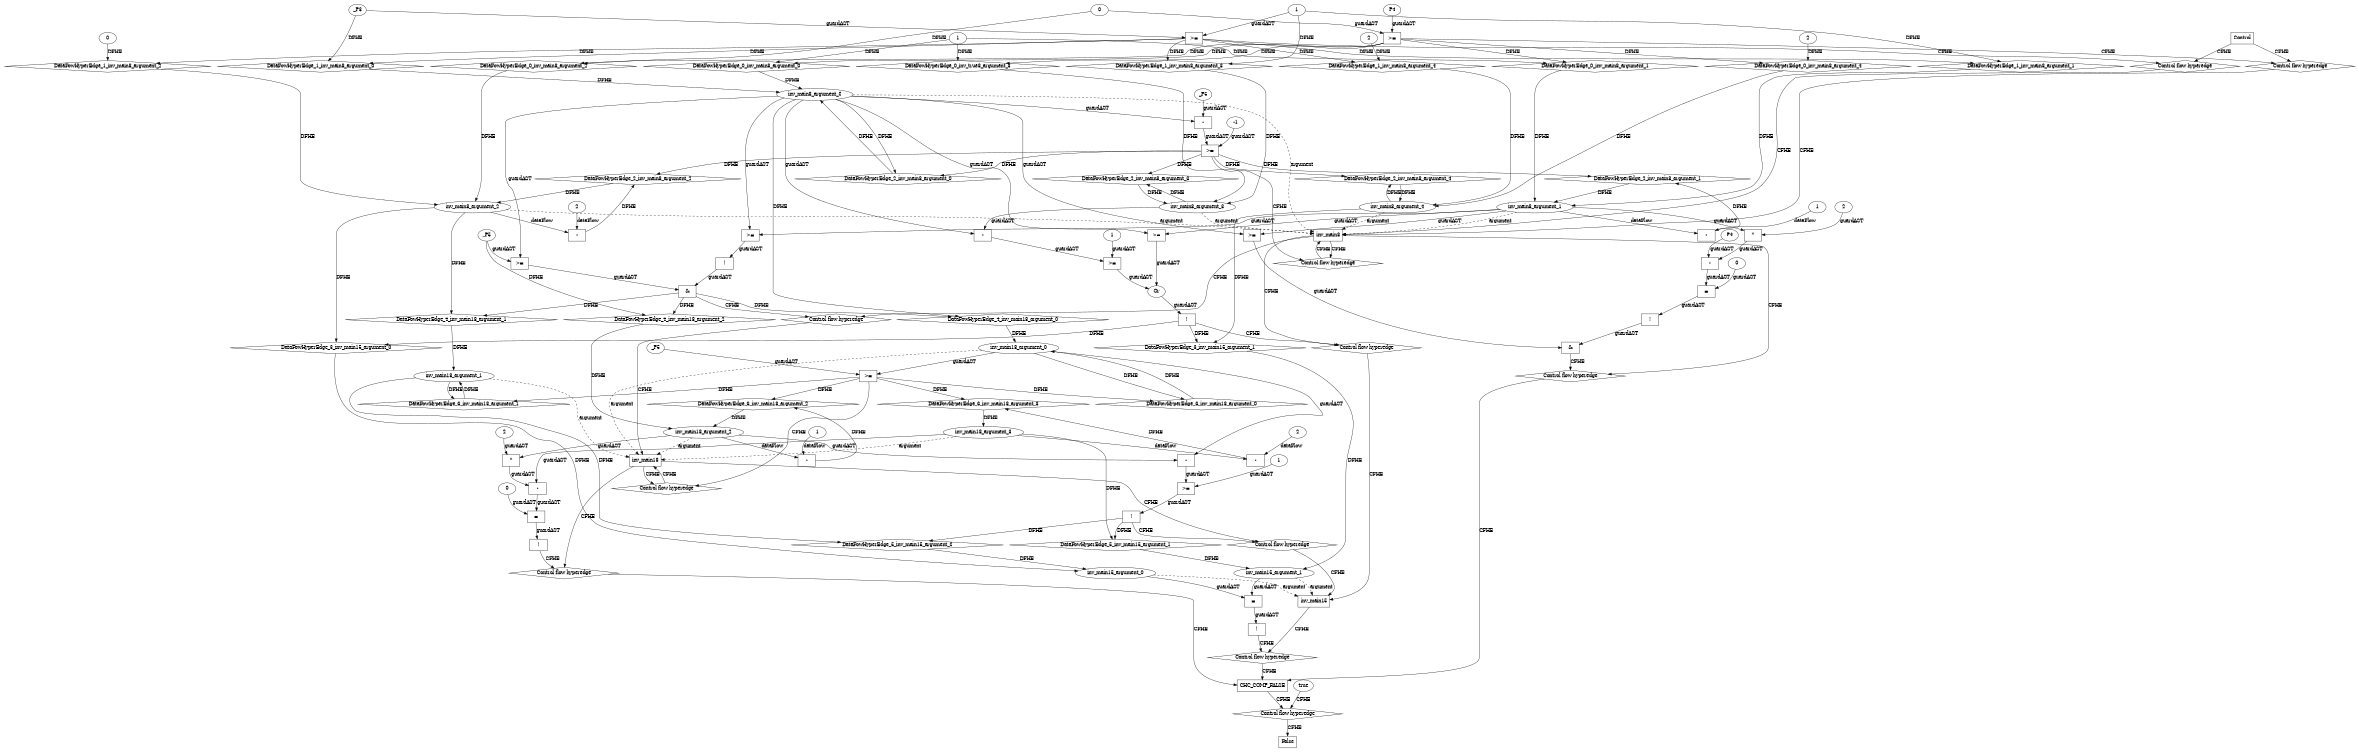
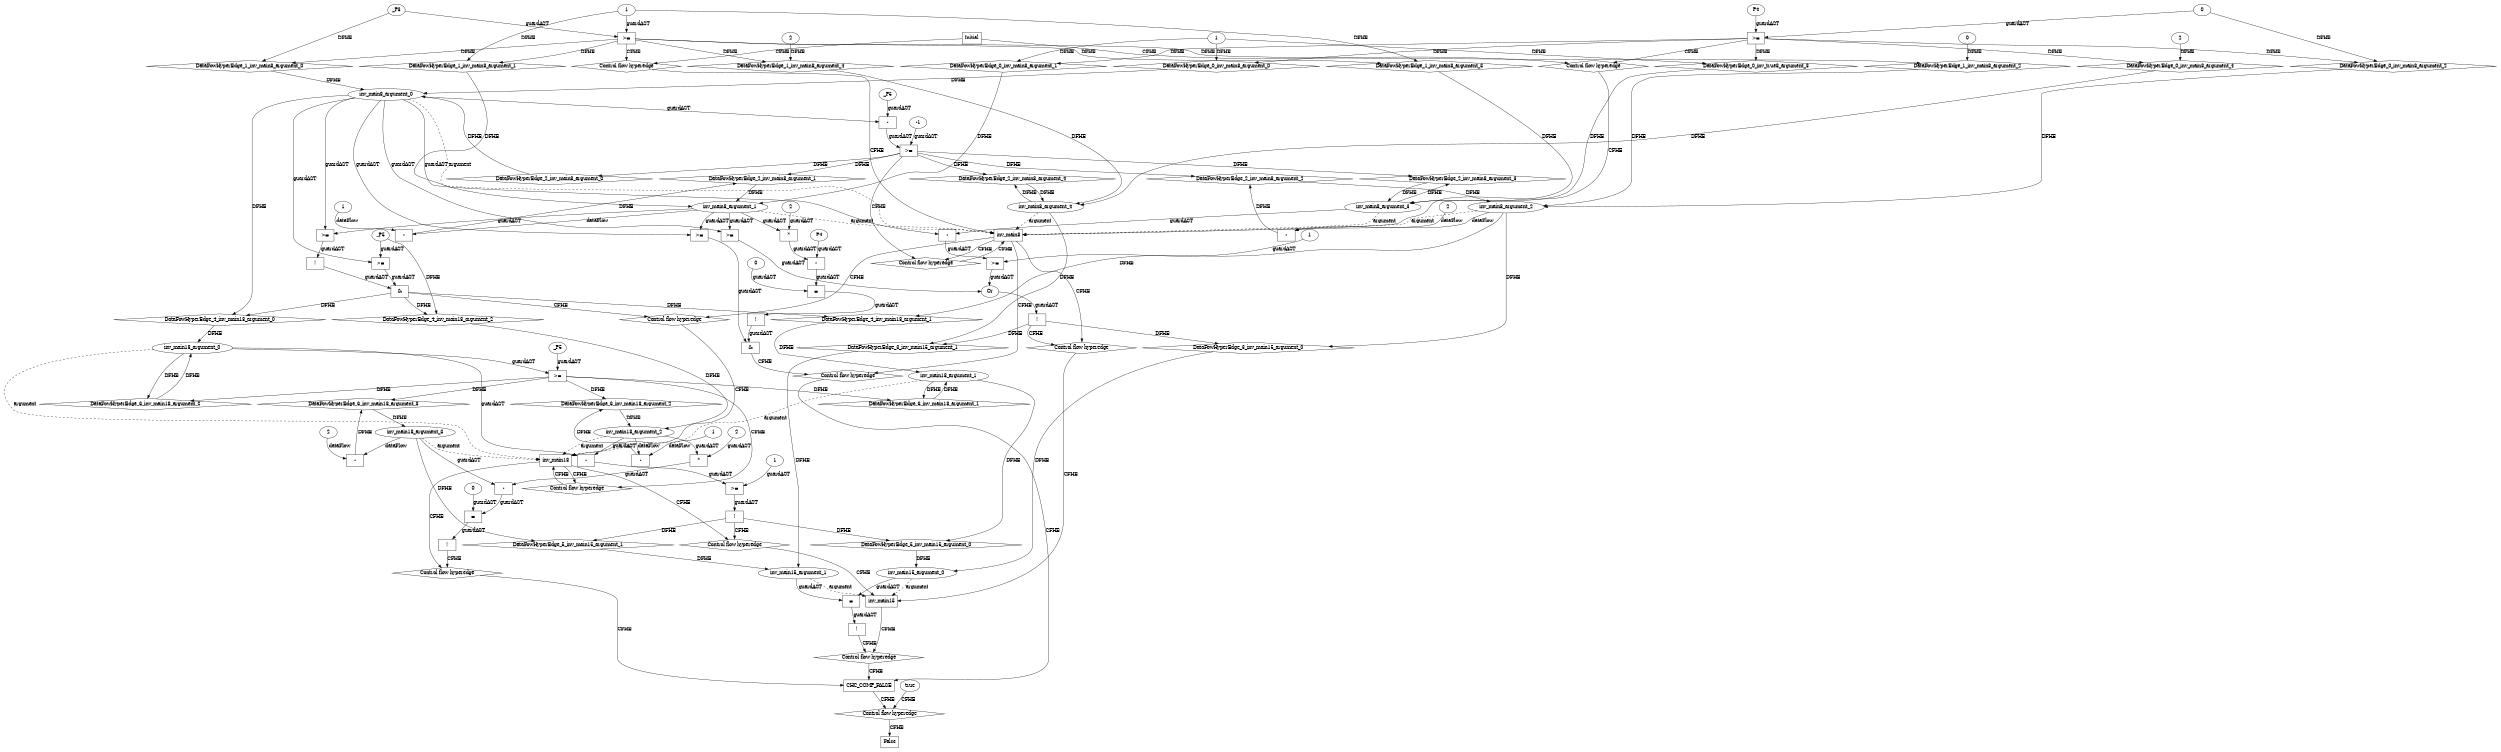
(2242, 38) -> (972, 38)
(871, 129) -> none
